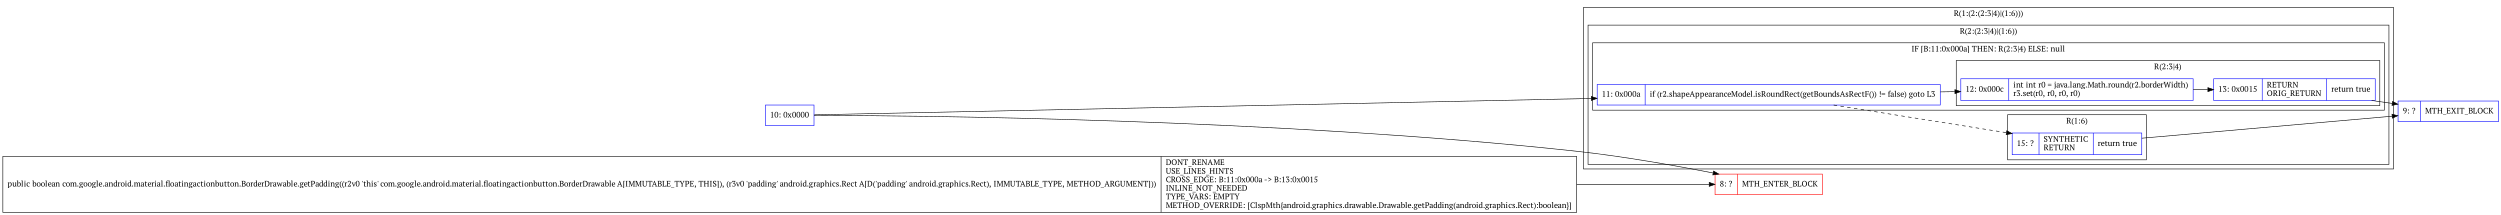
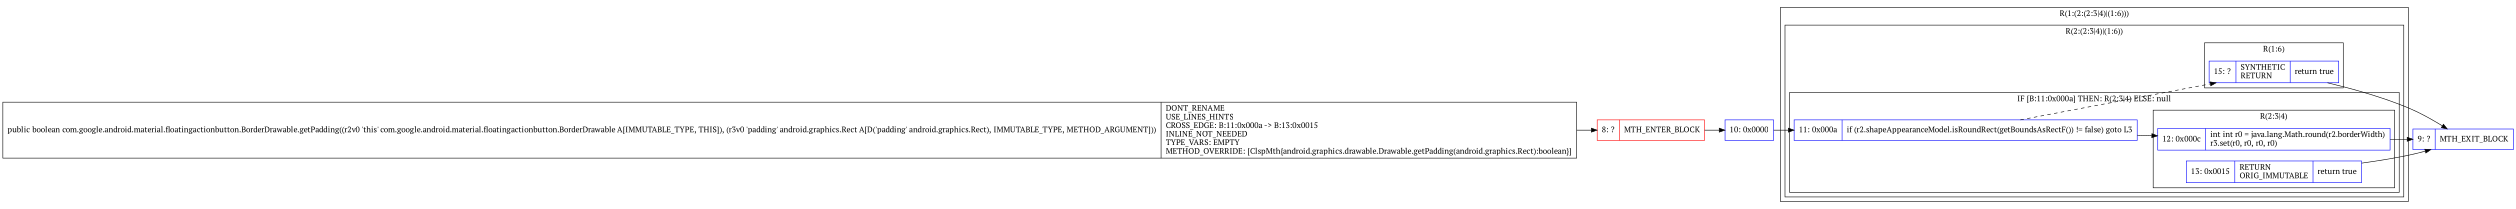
(2200, 90) -> (2399, 139)
(2294, 94) -> (2274, 176)
(1265, 128) -> (1712, 130)
